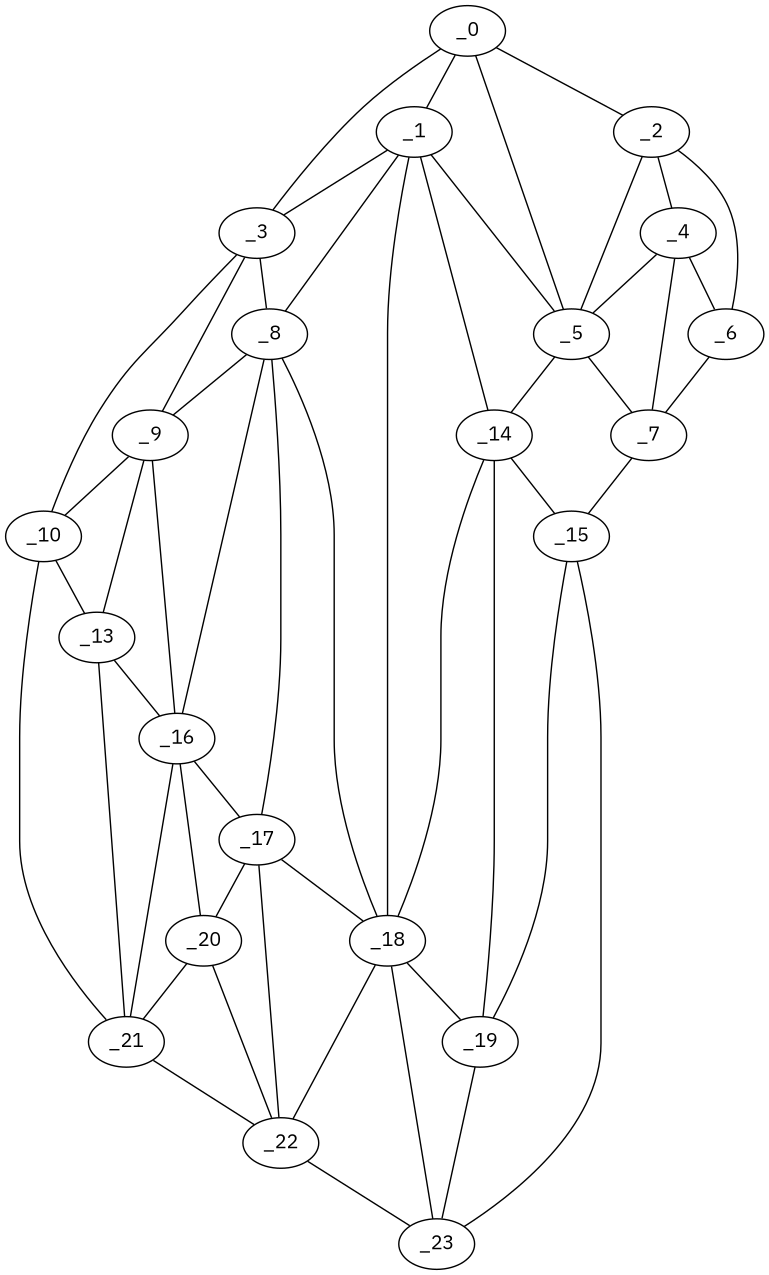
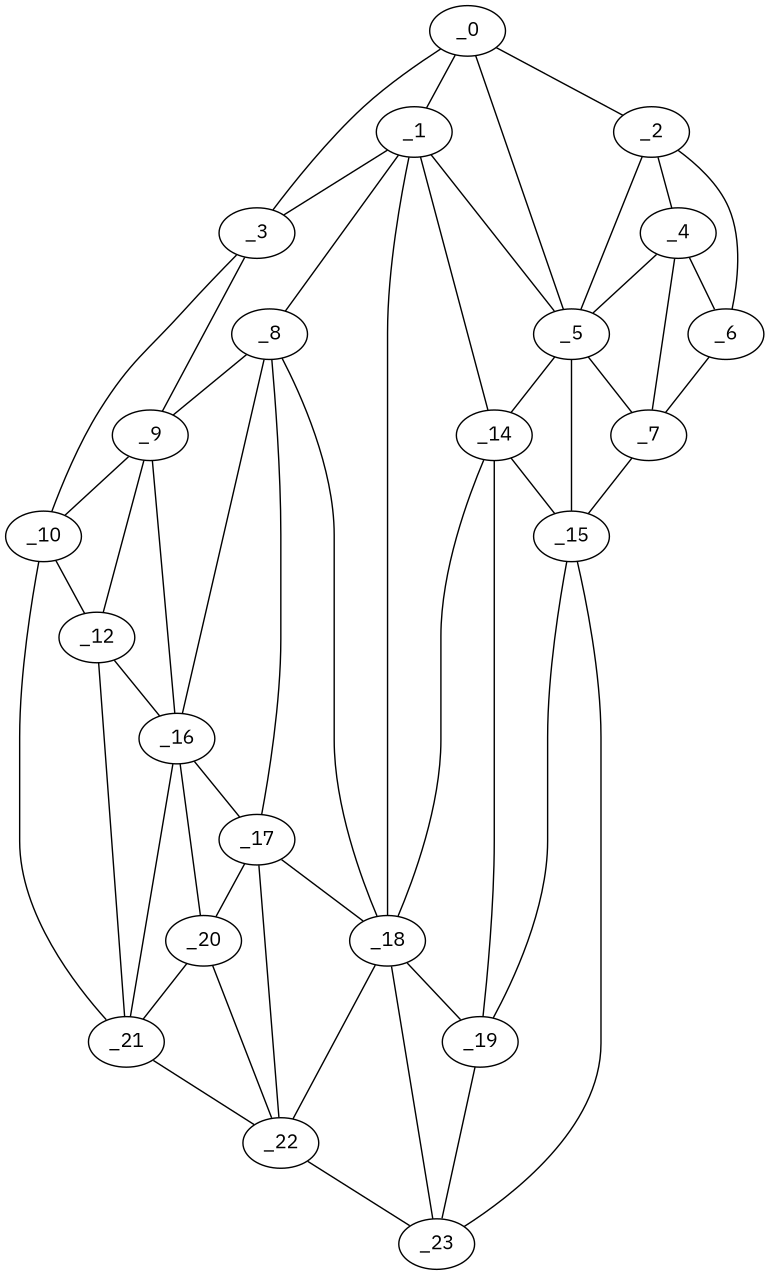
(263, 283) -> none
none -> (571, 435)
(97, 637) -> (97, 637)
